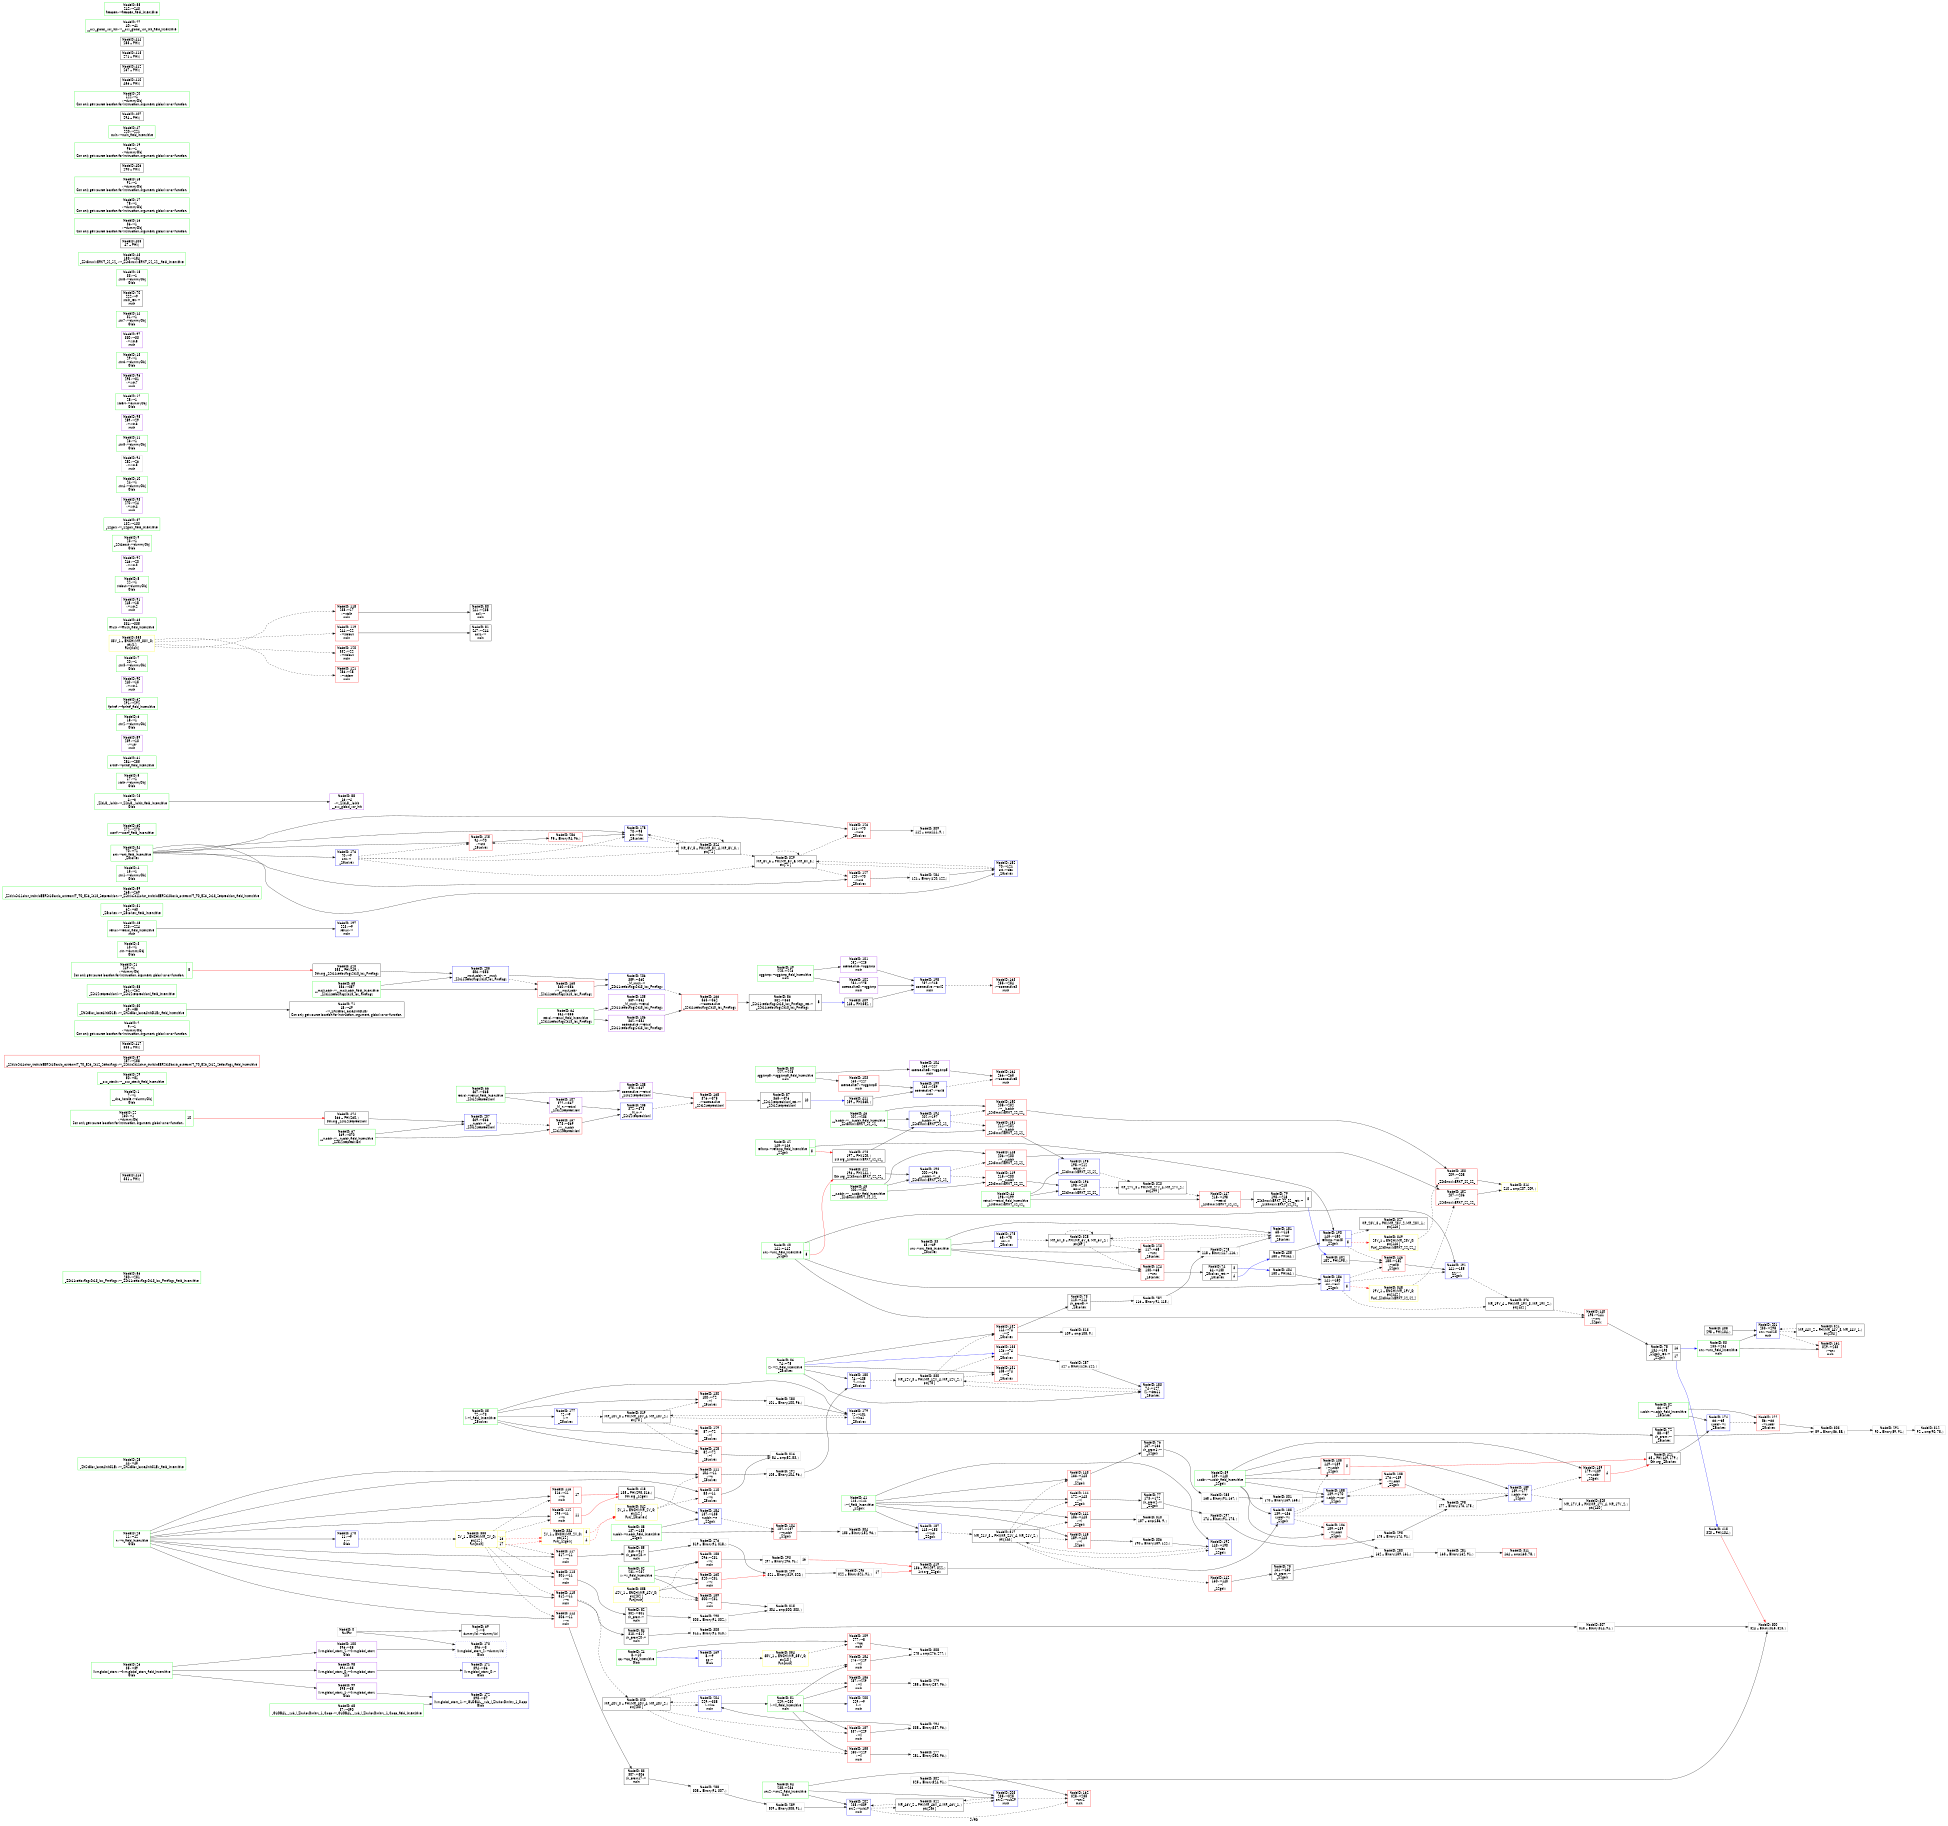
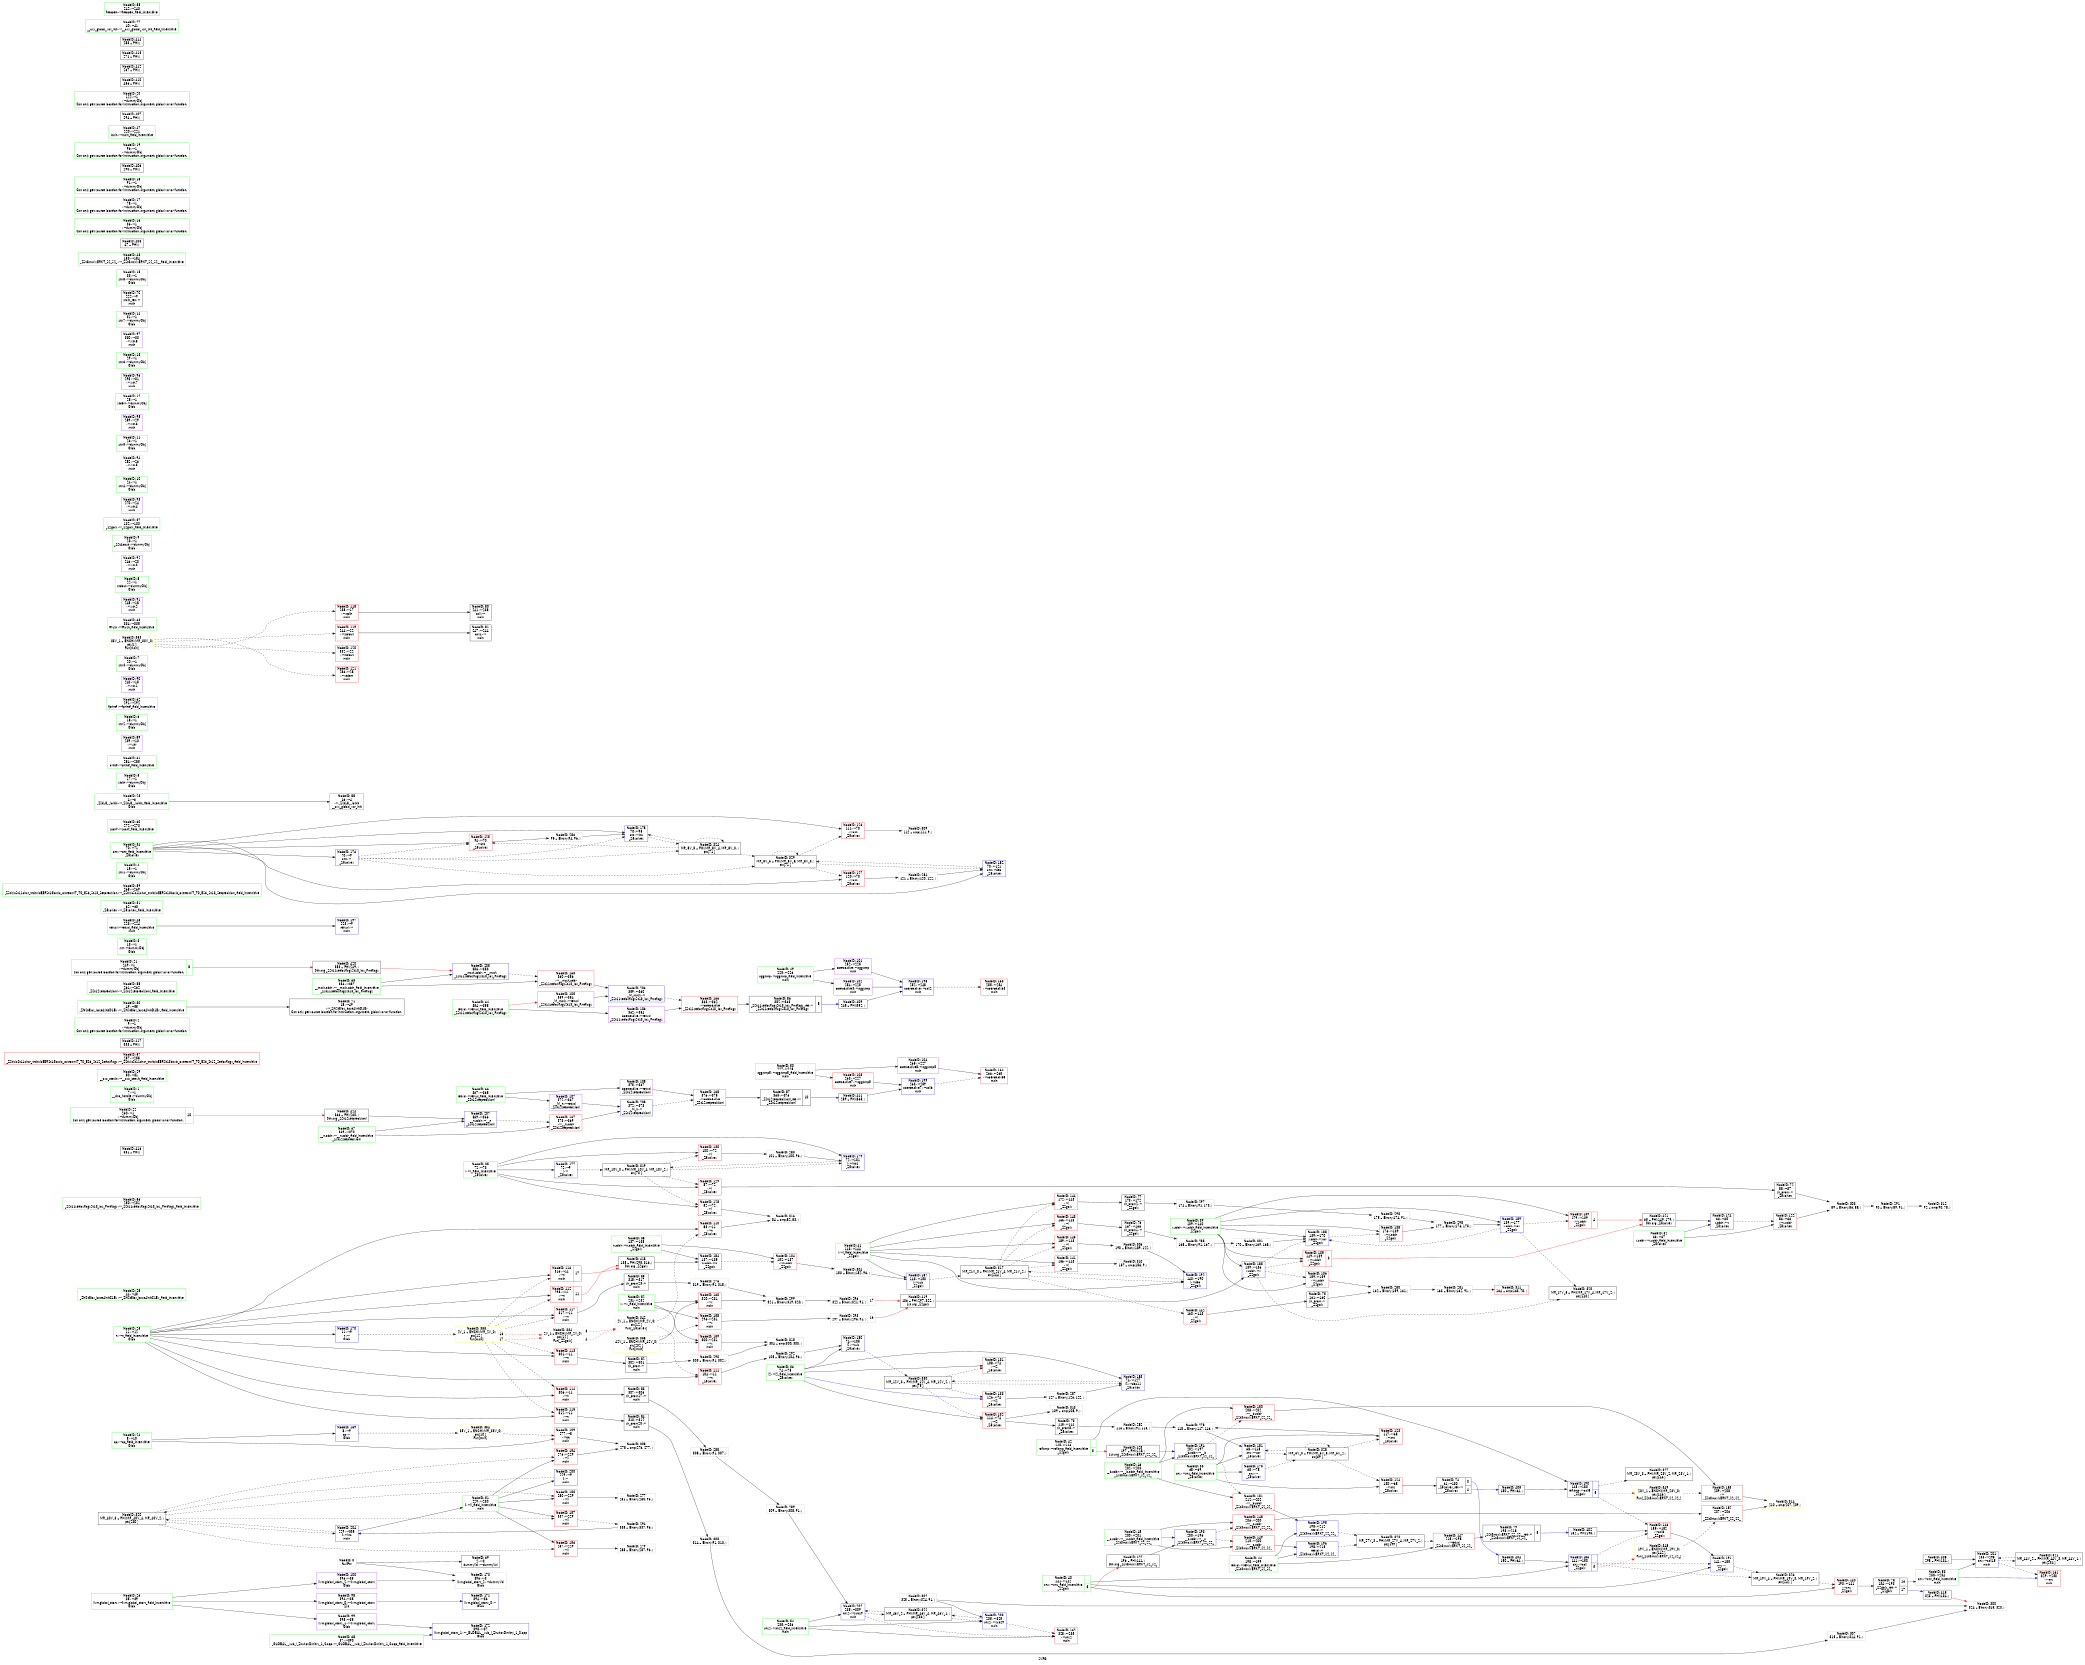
(566, 837) -> (566, 837)
(415, 972) -> (415, 969)
(557, 977) -> (600, 997)
(600, 1010) -> (522, 1004)
(1778, 1349) -> (1997, 1578)
(742, 1578) -> (742, 1301)
(599, 1646) -> (360, 1487)
(676, 1658) -> (242, 1437)
(889, 1731) -> (596, 1522)
